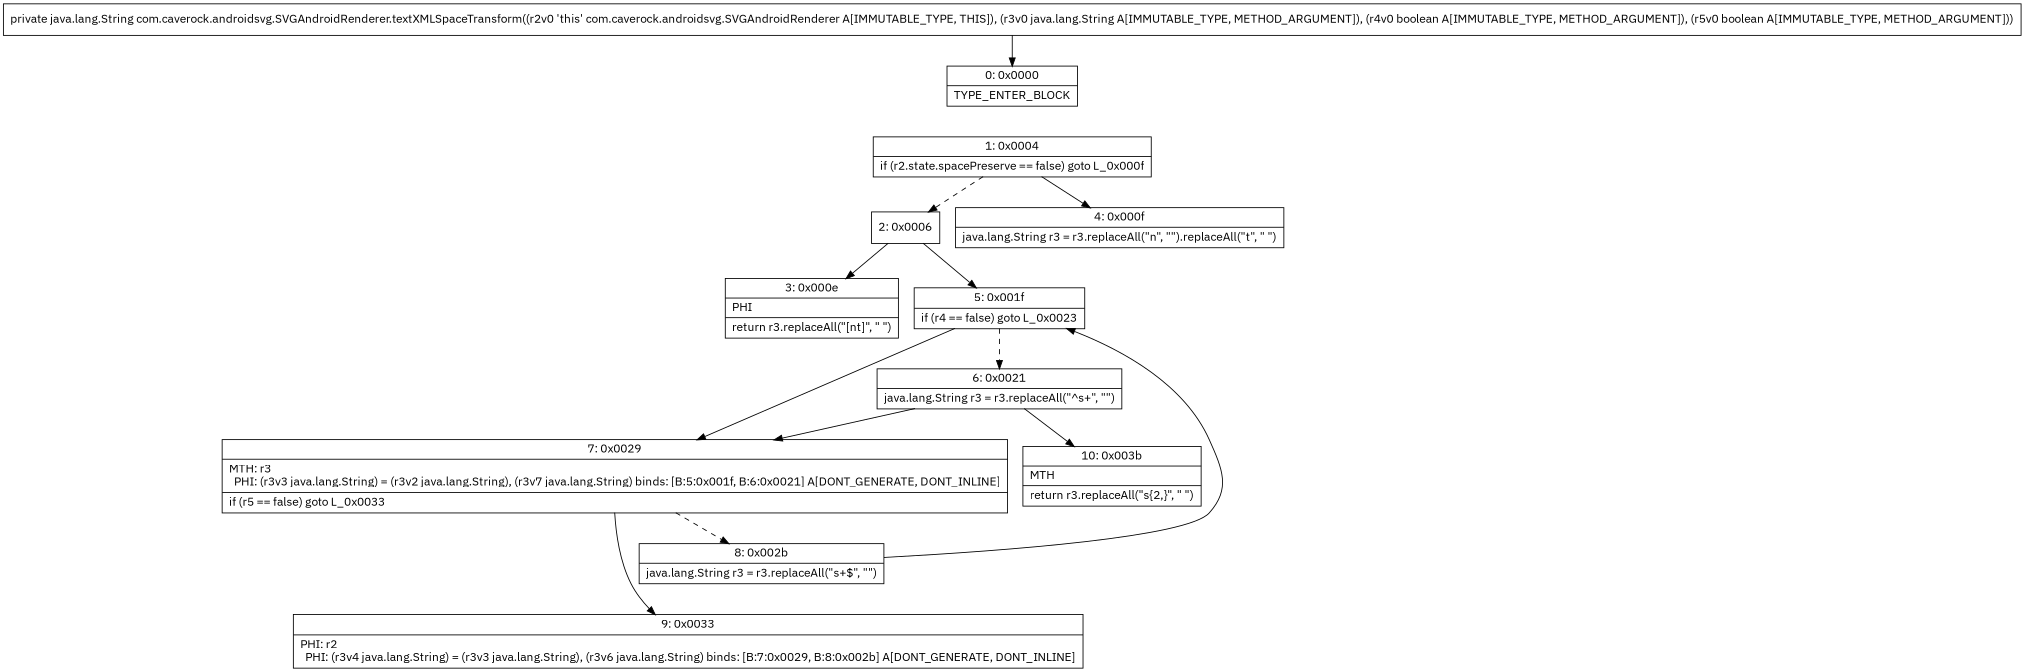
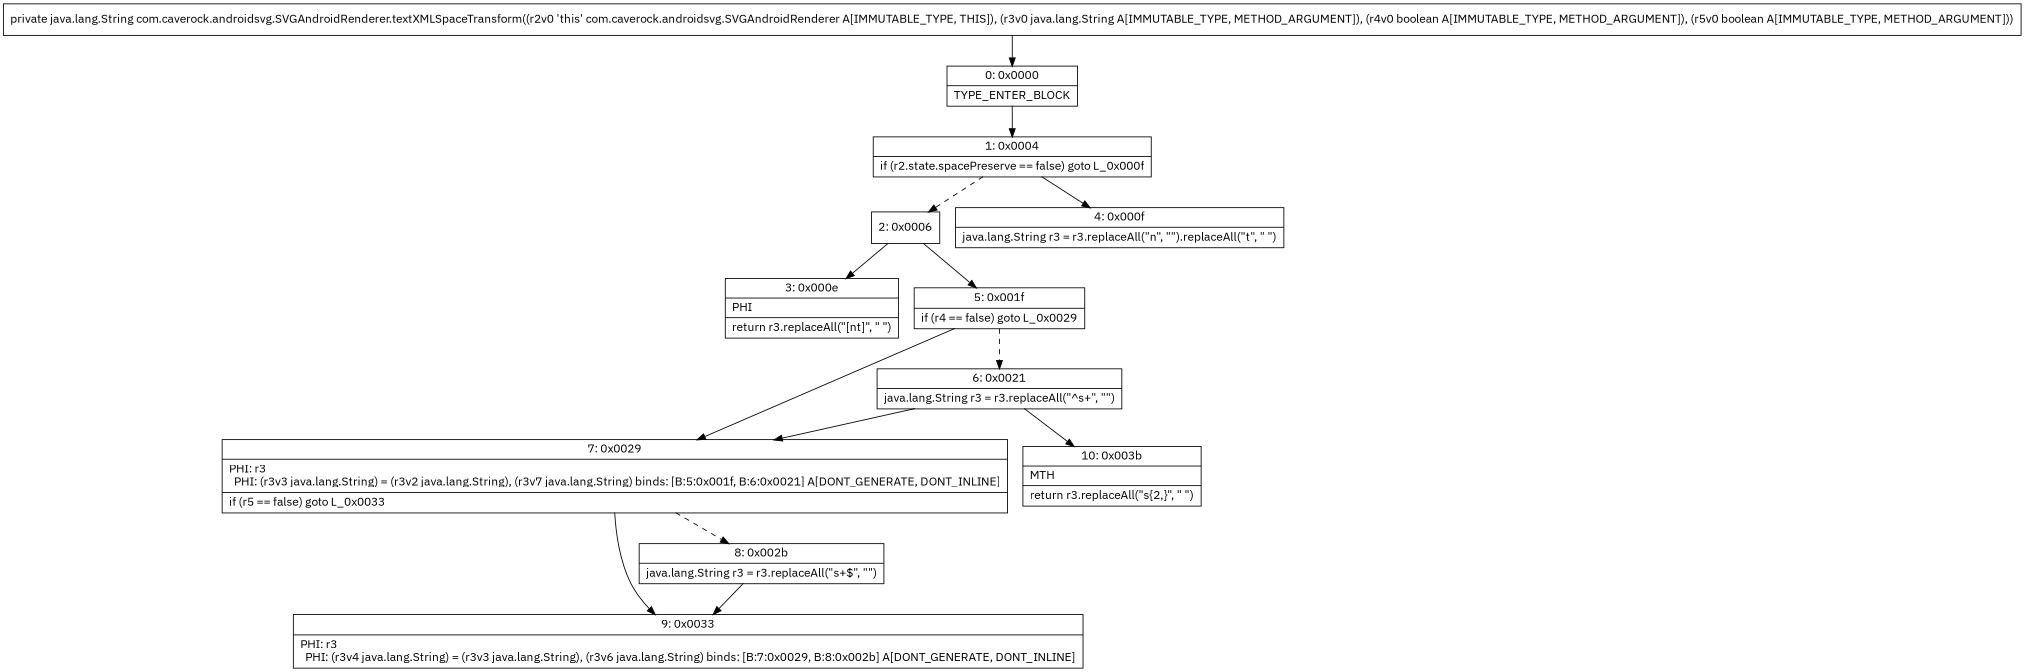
none -> (1012, 117)
(999, 318) -> (999, 318)
(252, 469) -> (249, 469)
(1175, 527) -> (731, 596)
(320, 645) -> (320, 645)
